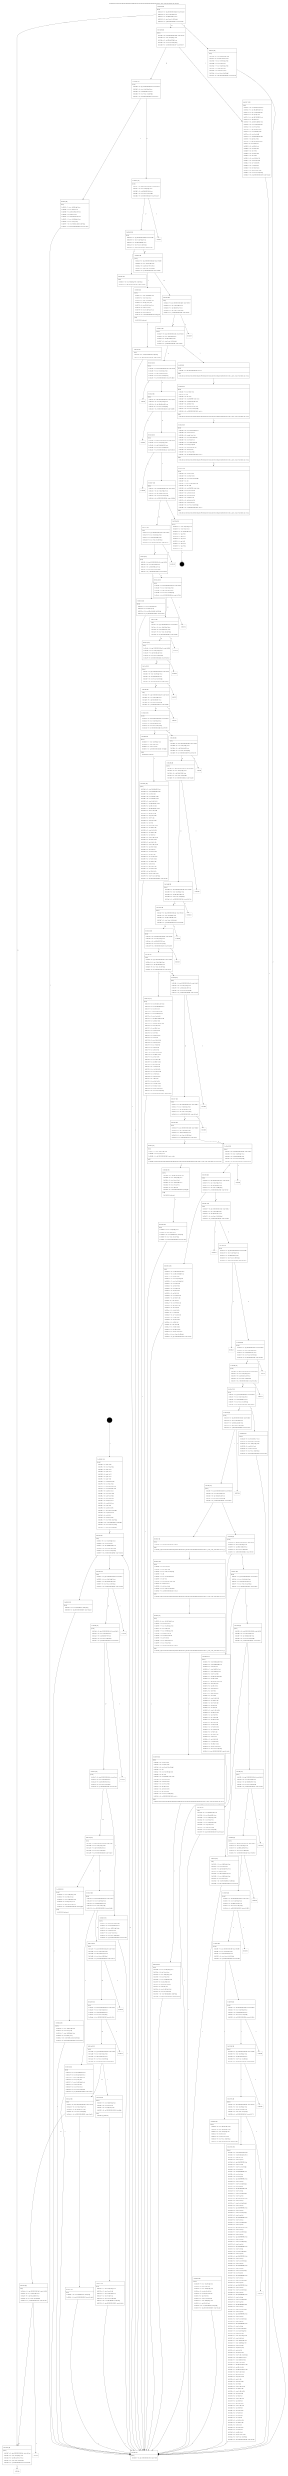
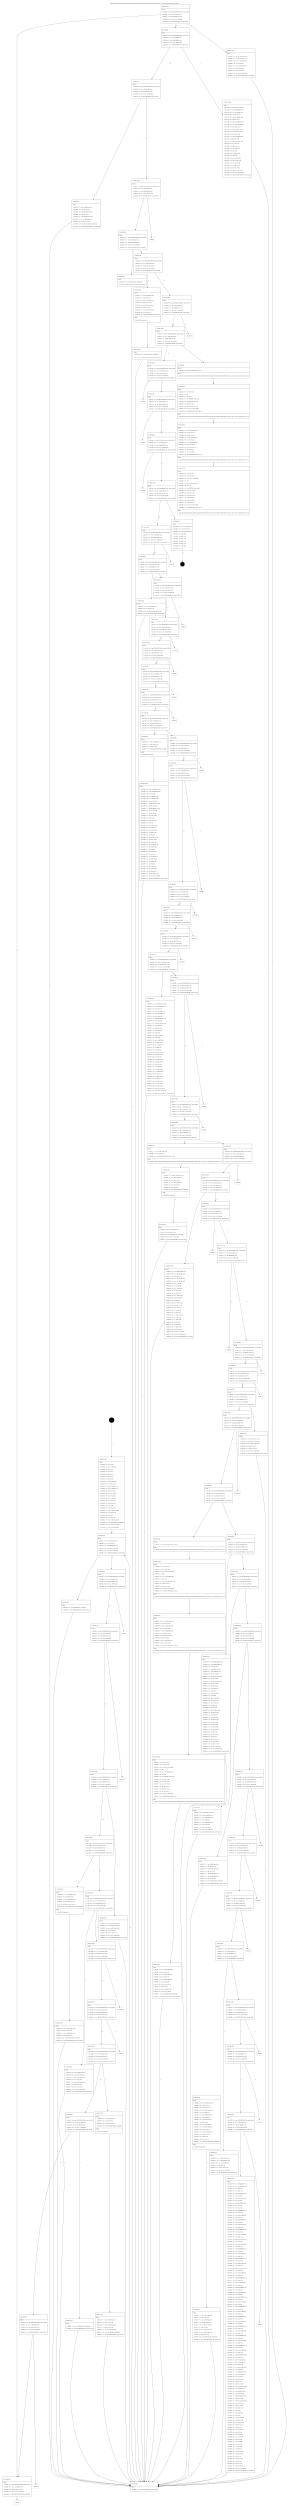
none -> (206, 2122)
